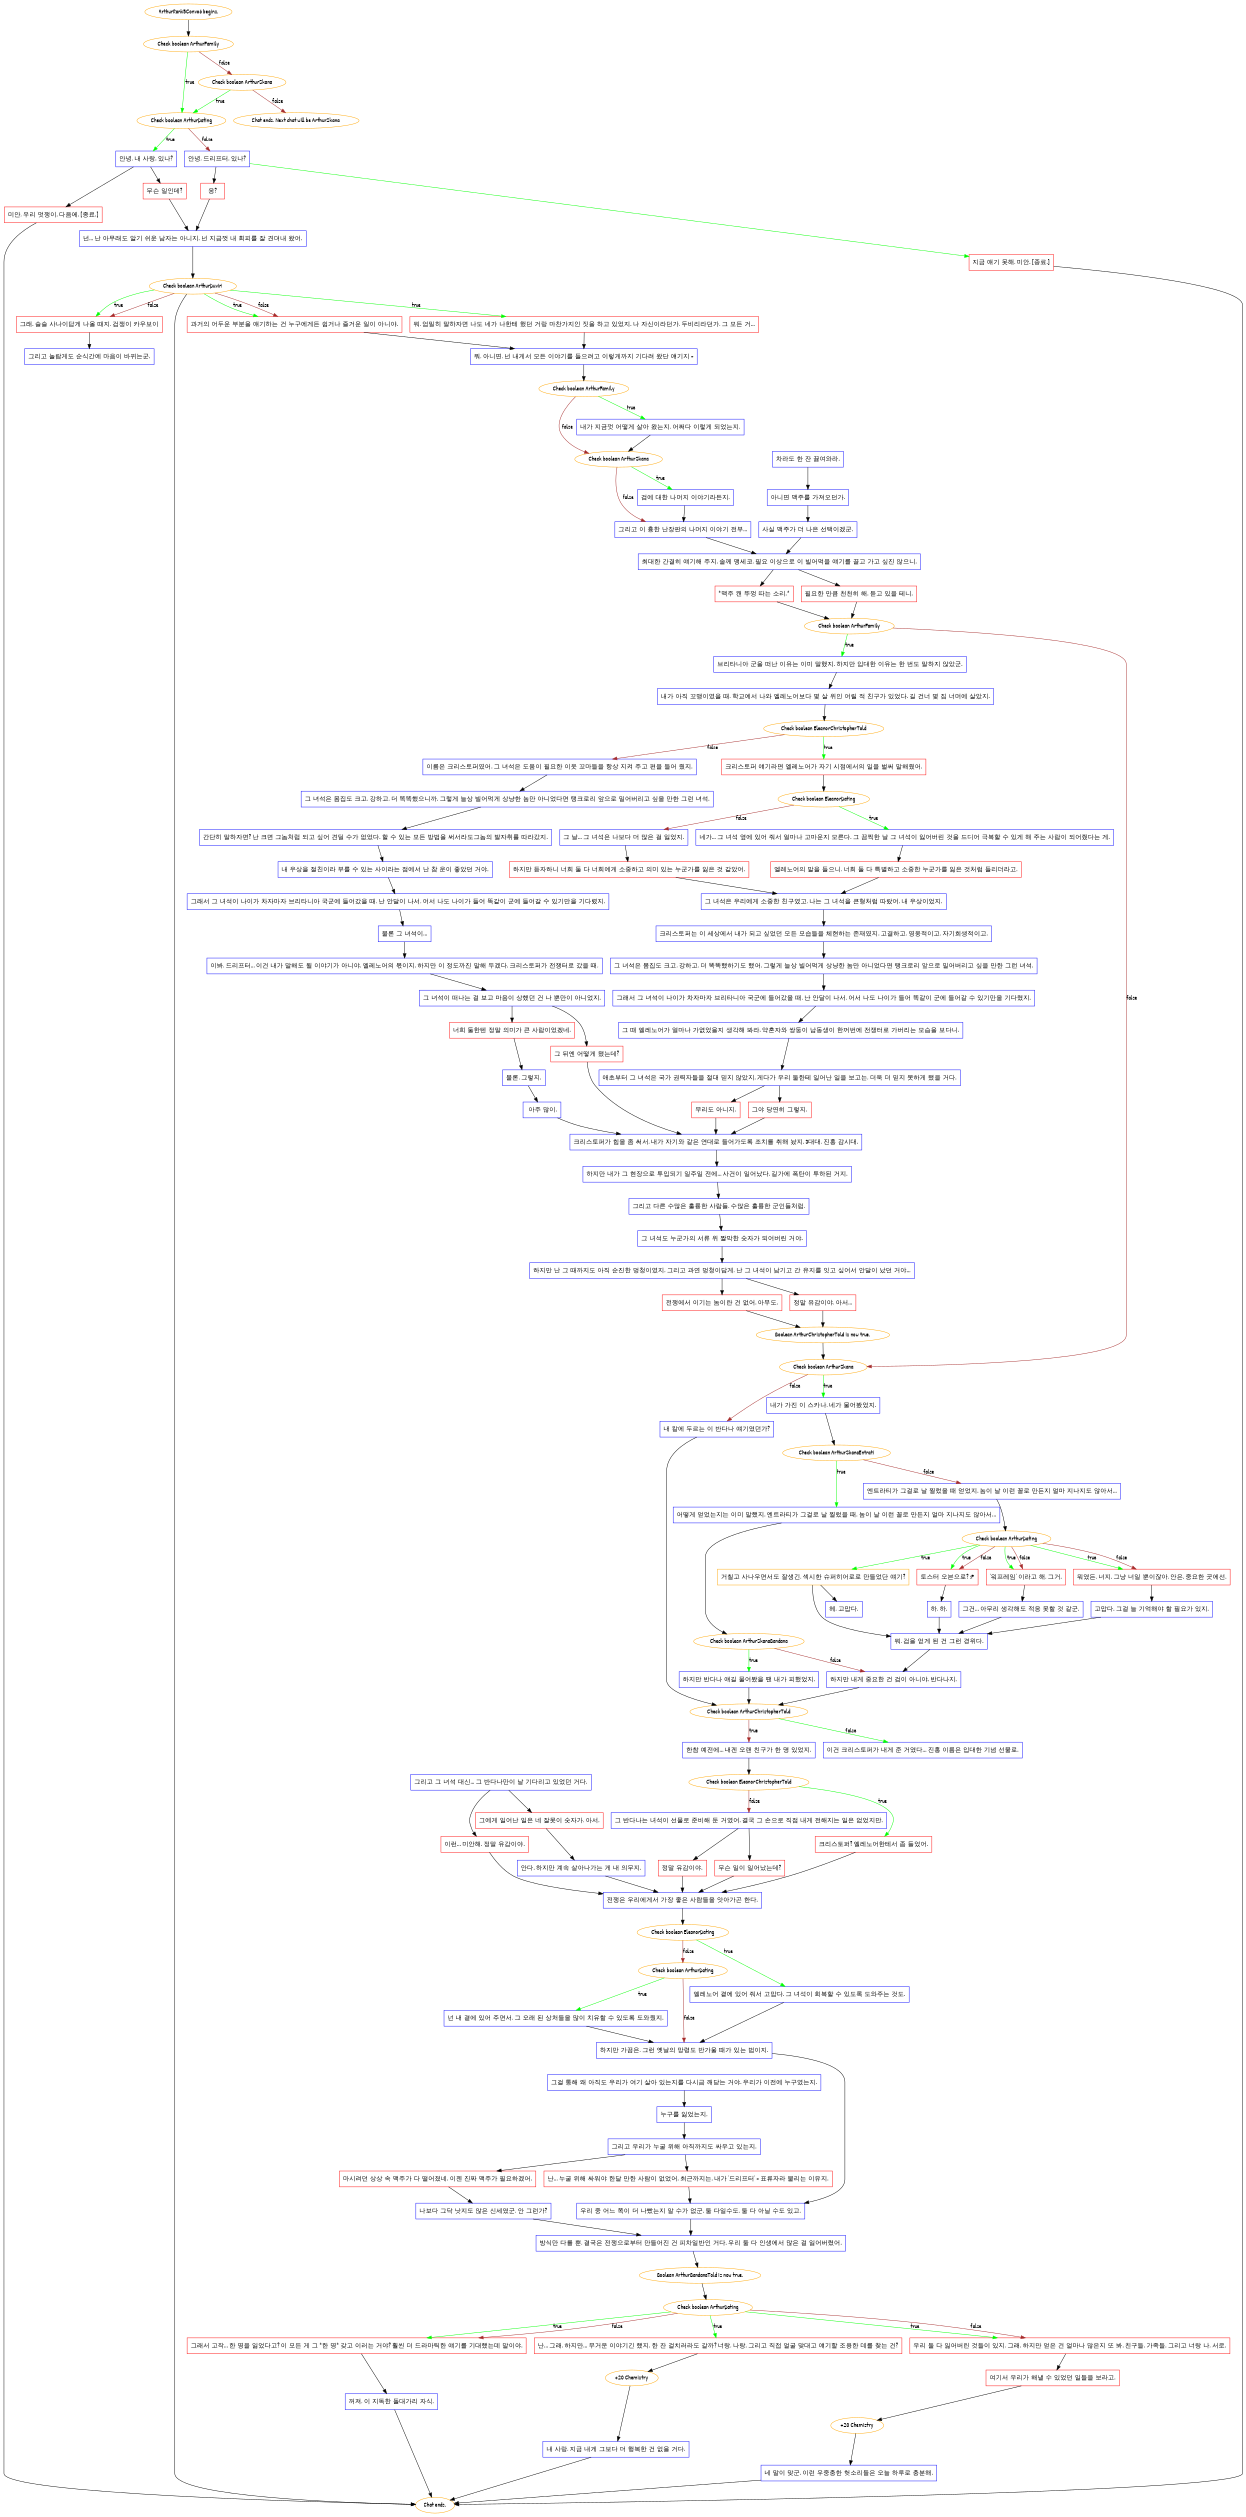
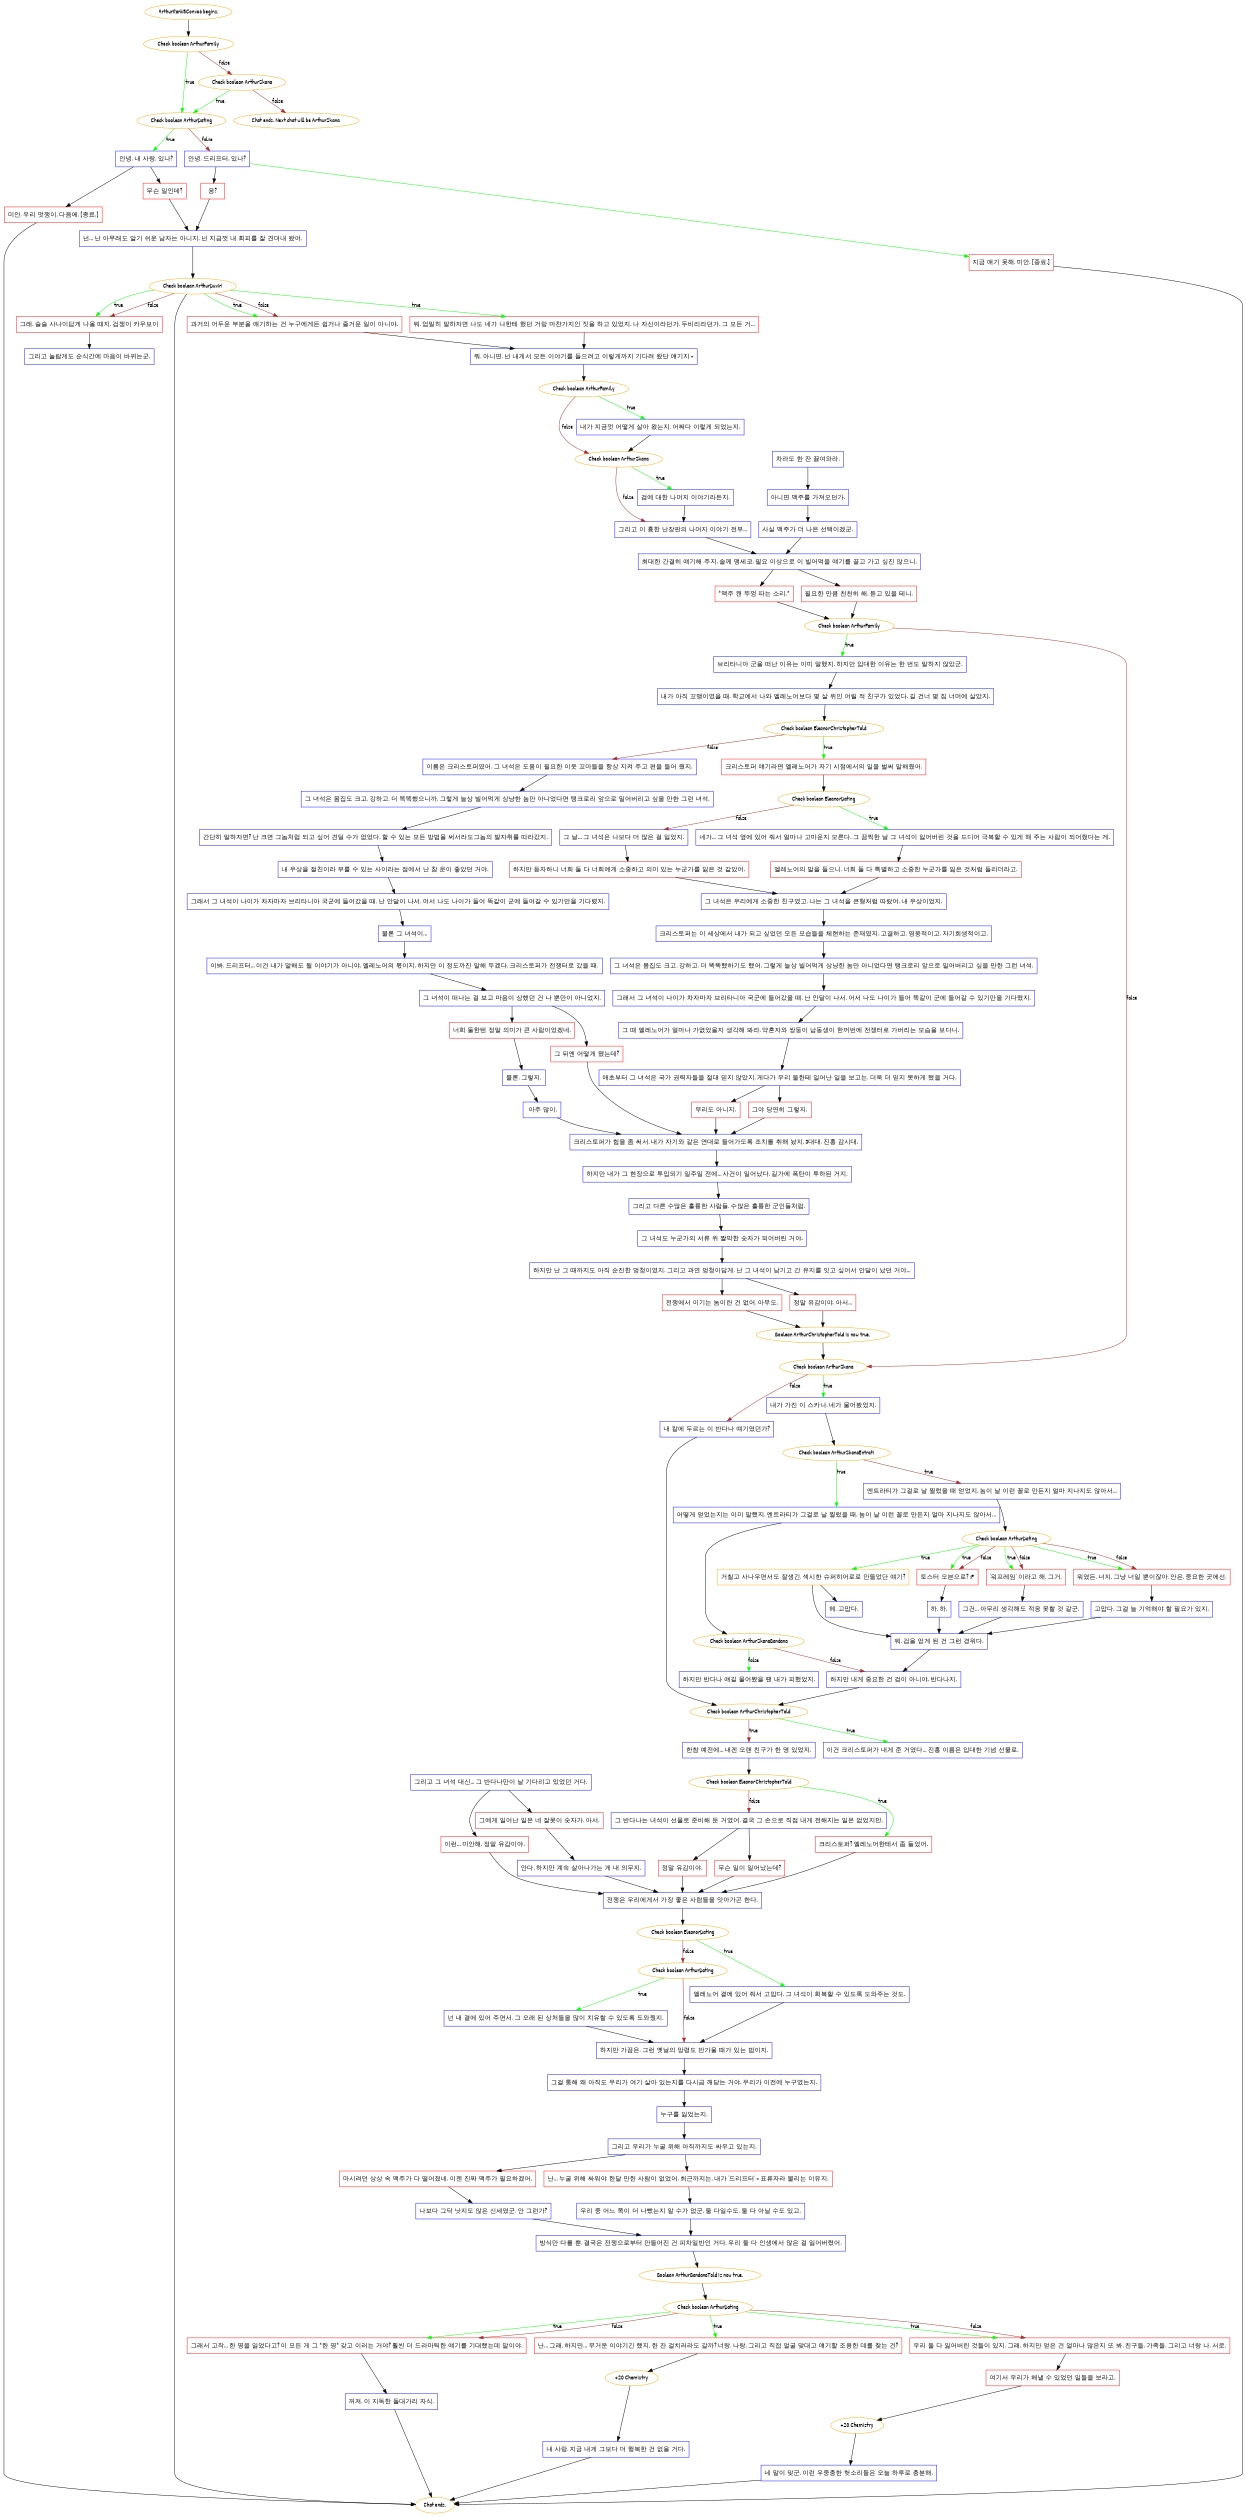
(929, 1472) -> (929, 1472)
(754, 1661) -> (754, 1661)
(749, 1694) -> none
(851, 1731) -> (851, 1731)
(845, 2112) -> (684, 2064)
